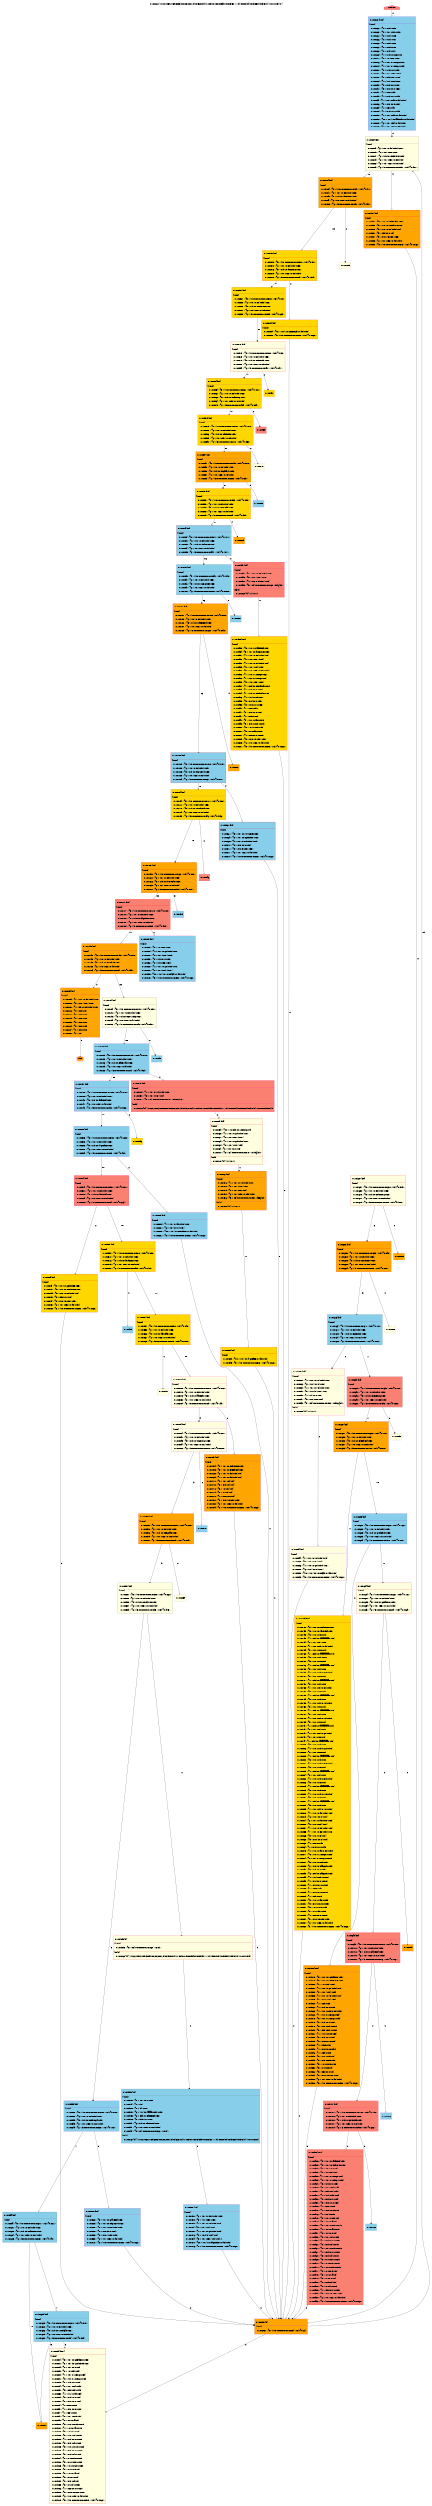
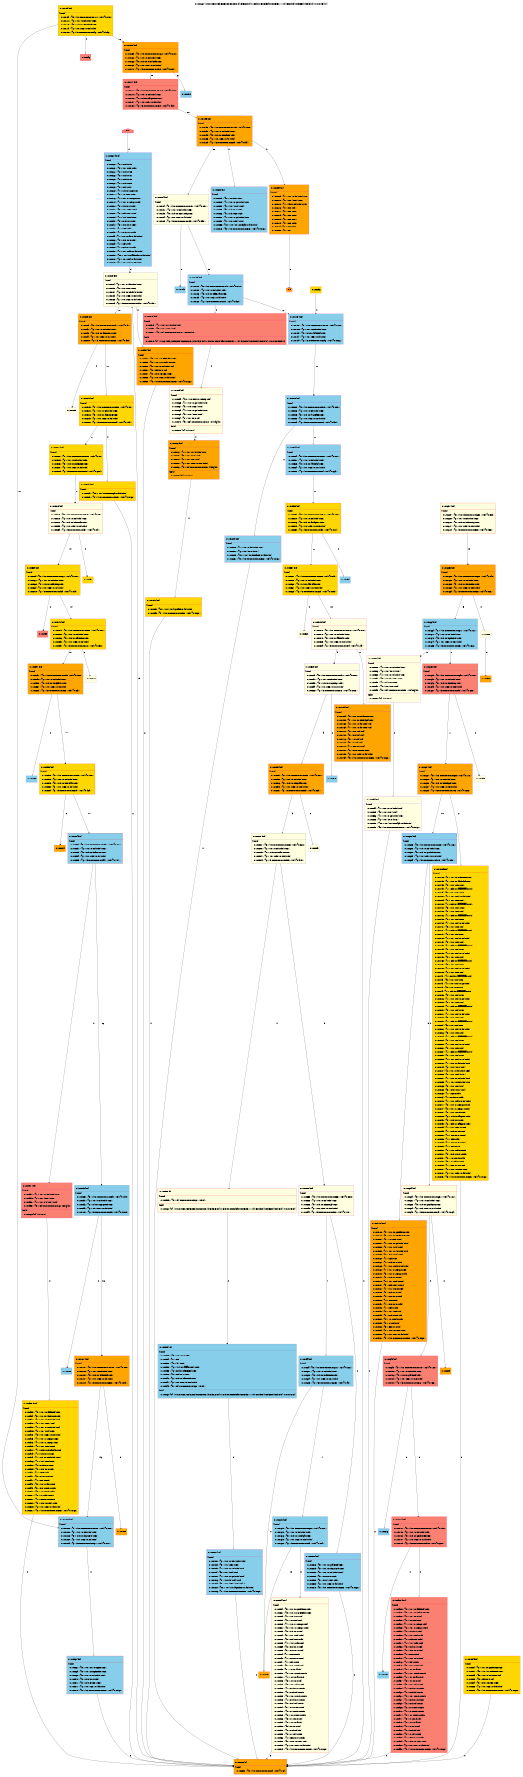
(392, 8) -> (128, 131)
(198, 786) -> (18, 780)
(153, 932) -> (231, 166)
(80, 1059) -> (289, 290)
(133, 1123) -> (316, 303)
(102, 1191) -> (313, 460)
(390, 1229) -> (486, 656)
(86, 1240) -> none
(91, 2116) -> (326, 1200)
(186, 2373) -> (270, 1755)
